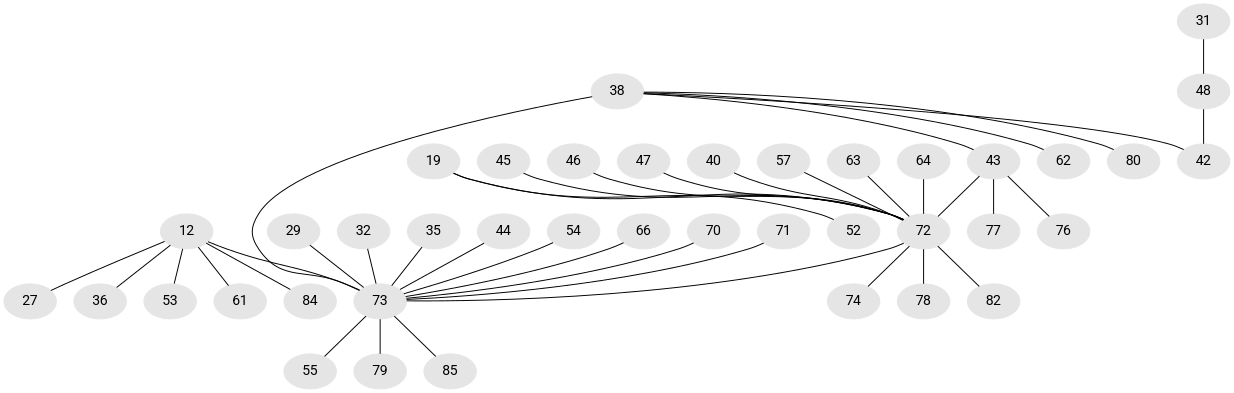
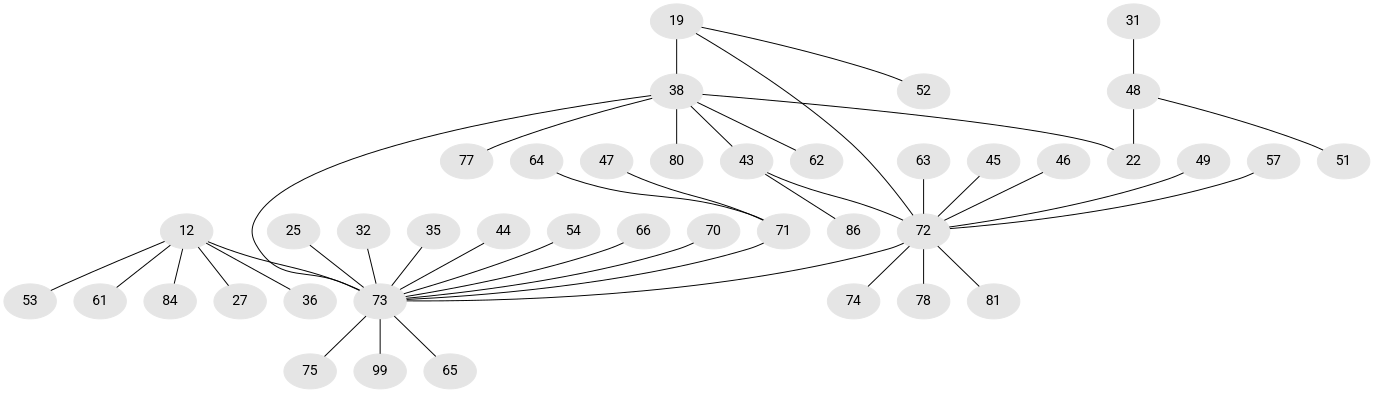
none -> (677, 56)
(714, 161) -> (1204, 161)
(1204, 161) -> (1134, 161)
none -> (1344, 161)
(784, 196) -> (681, 192)
(924, 196) -> (660, 196)
(994, 196) -> (569, 121)
(294, 231) -> (294, 231)
(1064, 231) -> (854, 231)
(994, 301) -> (994, 301)
(310, 371) -> (310, 371)
(380, 371) -> (380, 371)
(450, 371) -> (450, 371)
